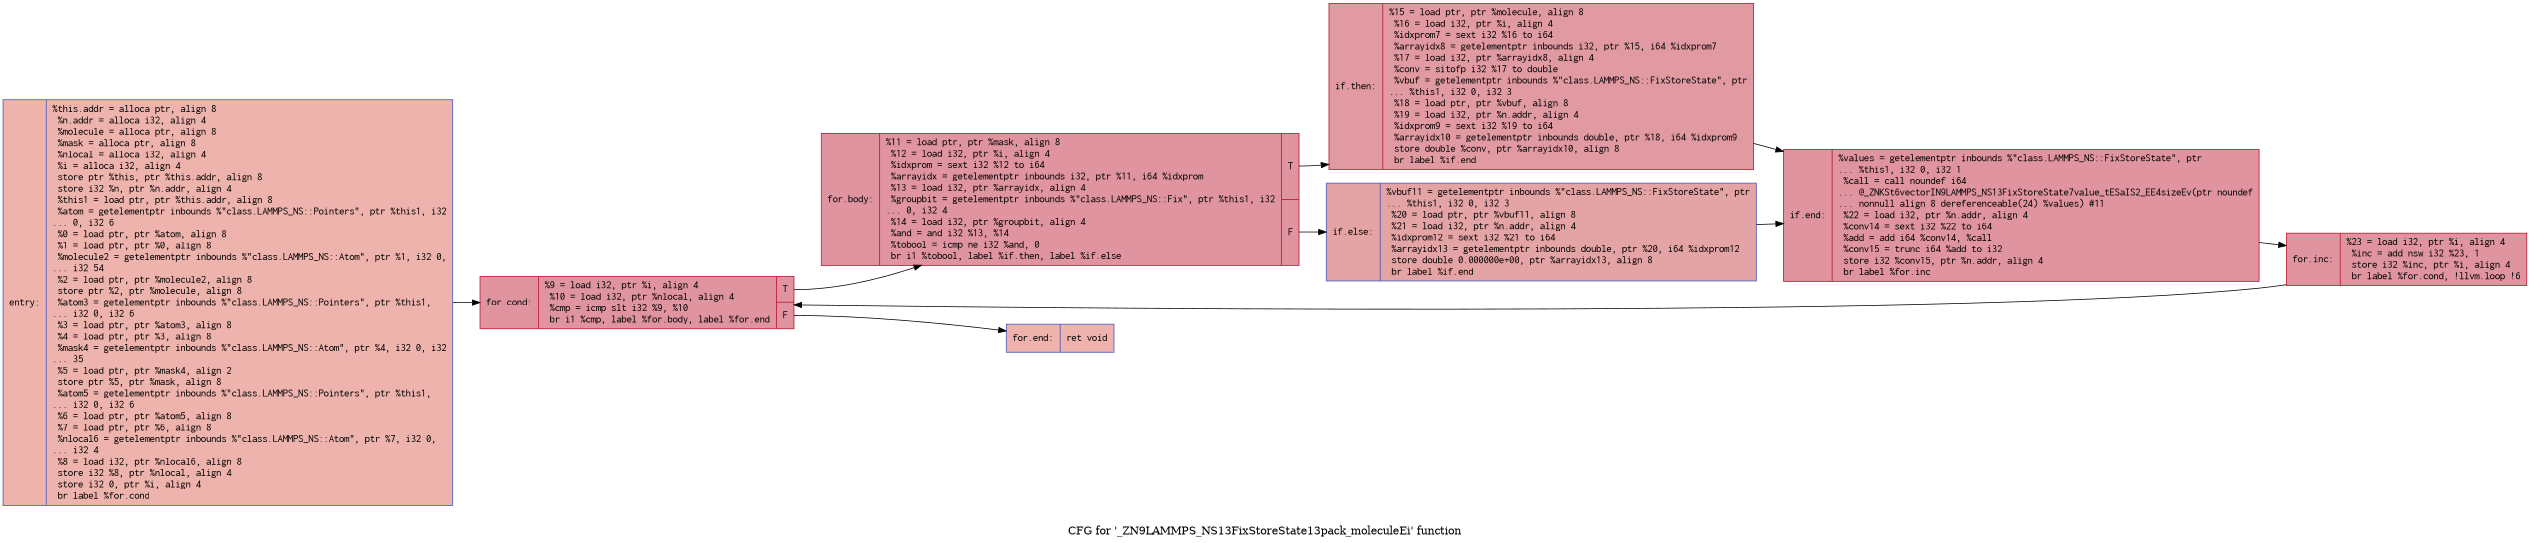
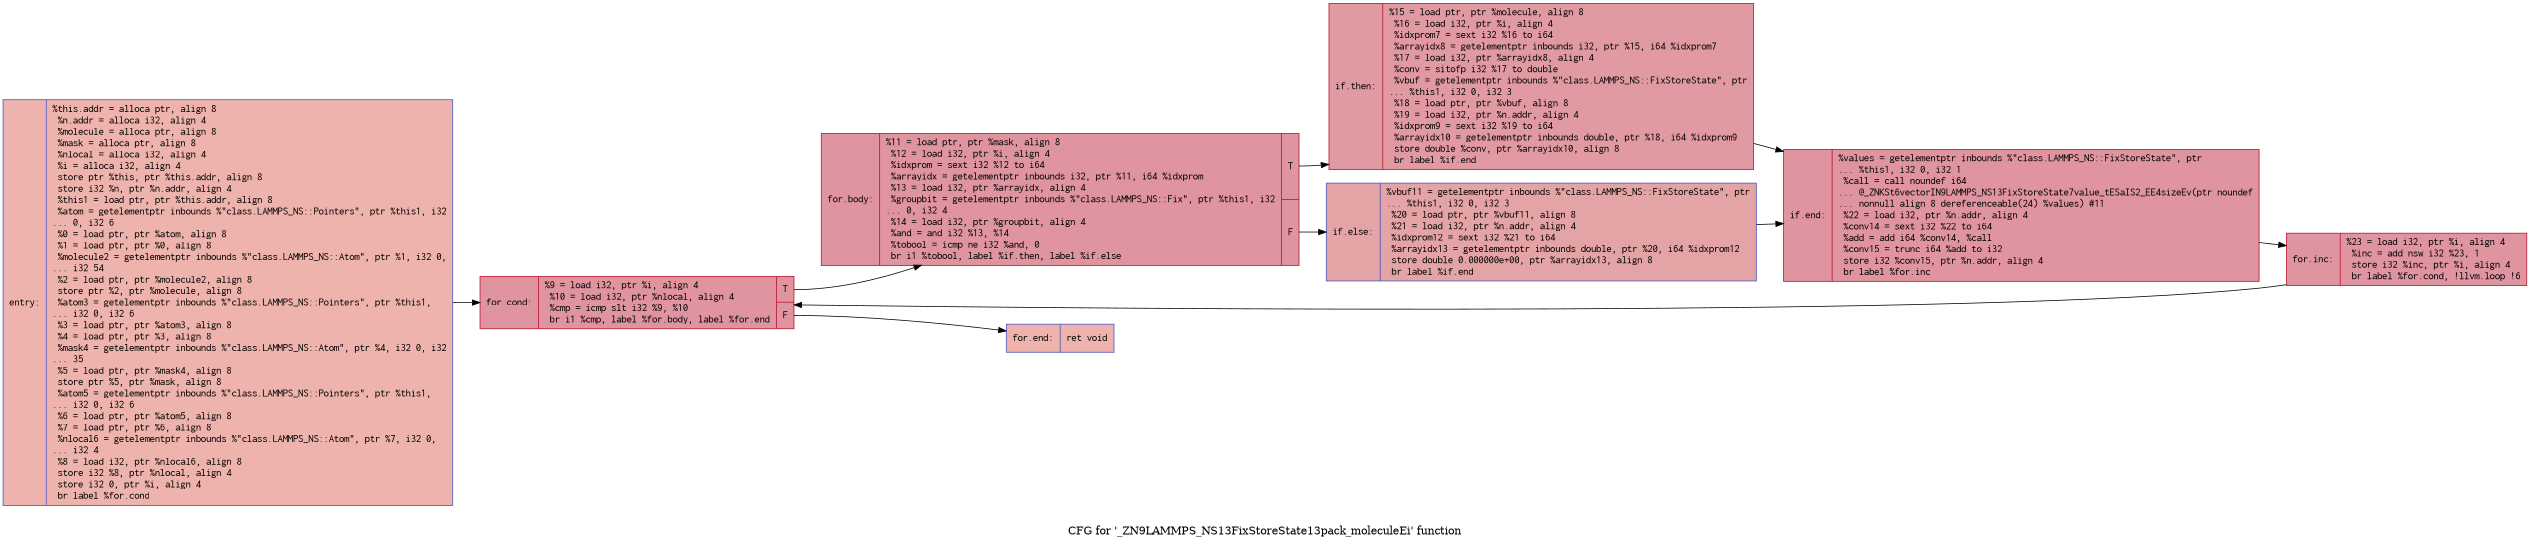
(142, 370) -> (142, 370)
